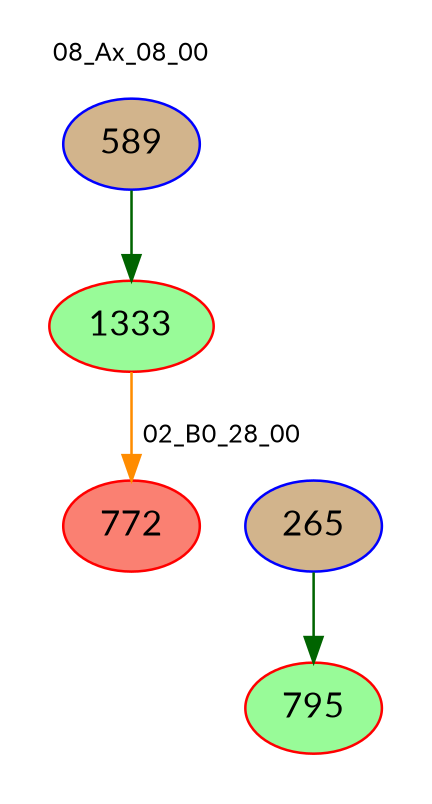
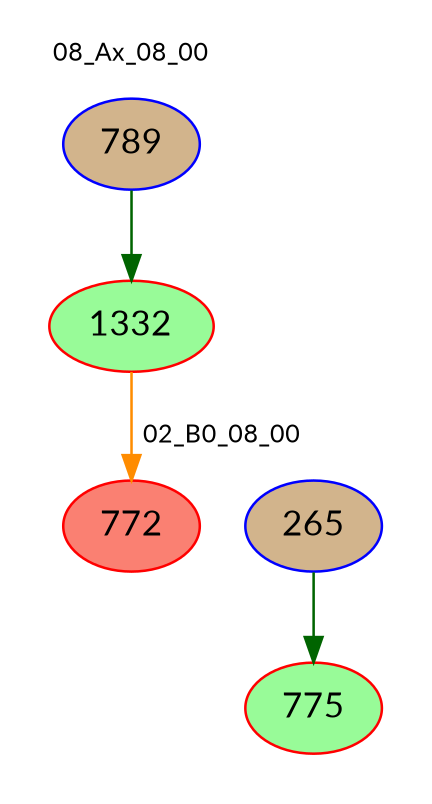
(132, 144) -> (132, 144)
(132, 326) -> (132, 326)
(223, 436) -> (223, 436)
(314, 708) -> (314, 708)
